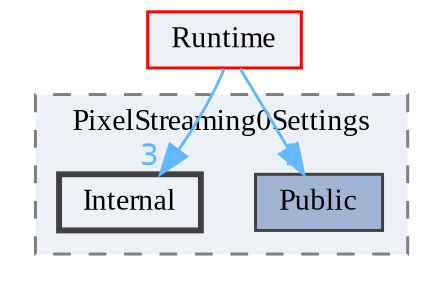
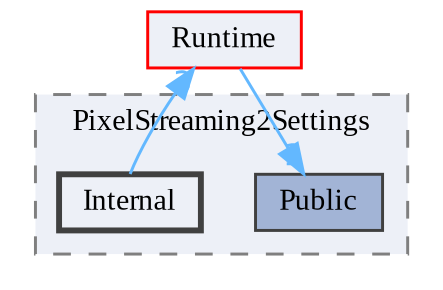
(202, 113) -> (151, 132)
(222, 123) -> (222, 123)
